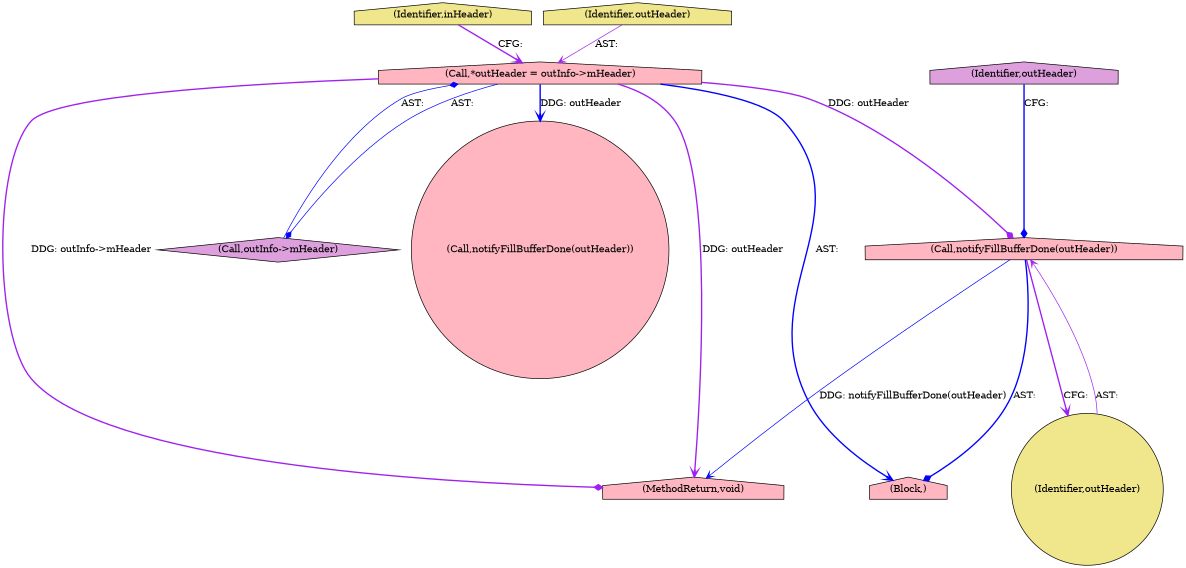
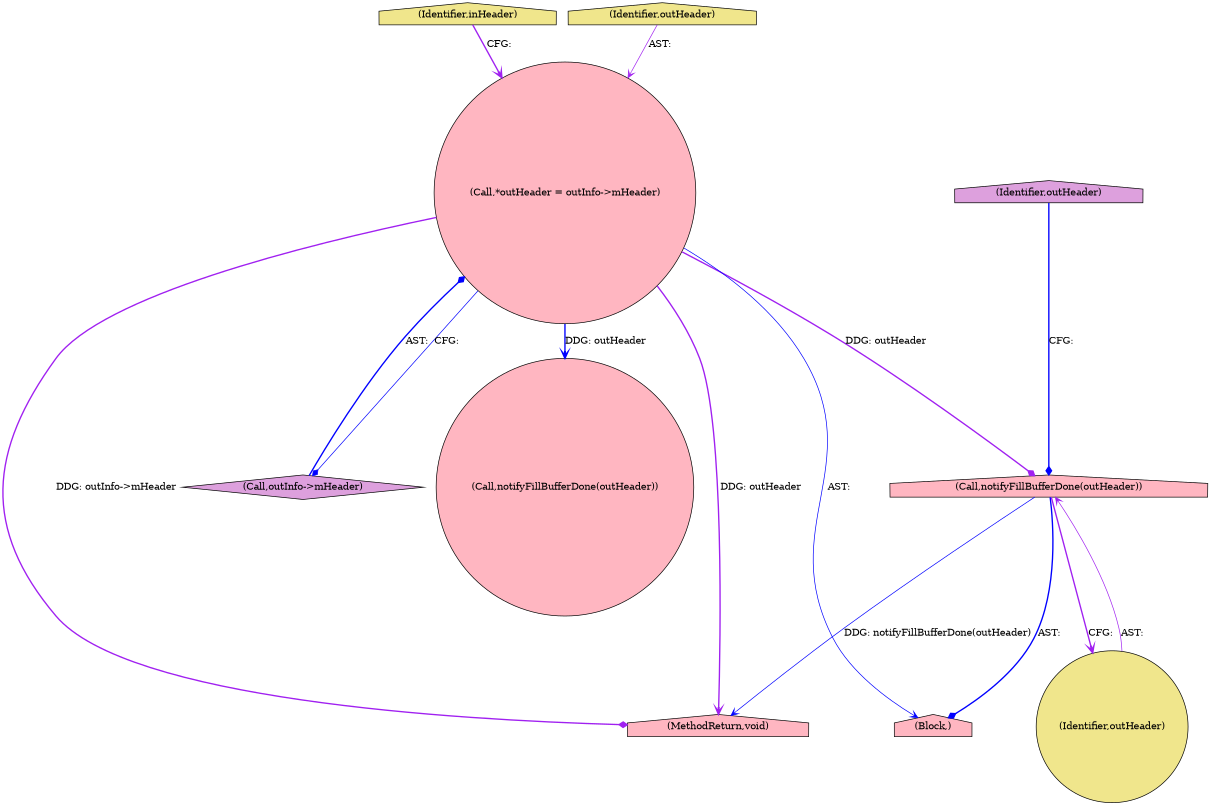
(540, 74) -> (565, 193)
(464, 104) -> (448, 341)
(350, 142) -> (376, 373)
(807, 249) -> (825, 471)
